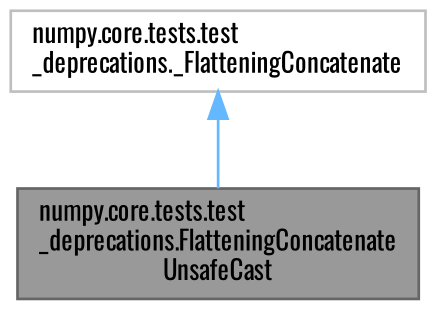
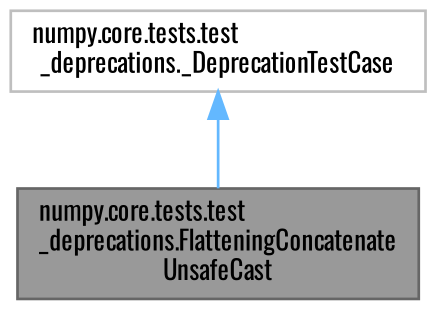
(218, 51) -> (218, 51)
